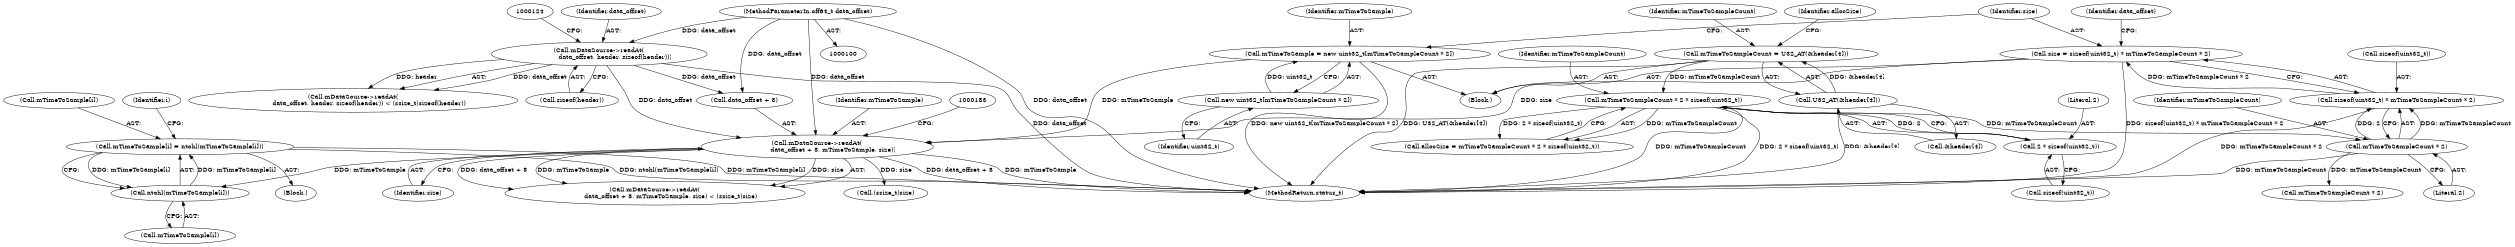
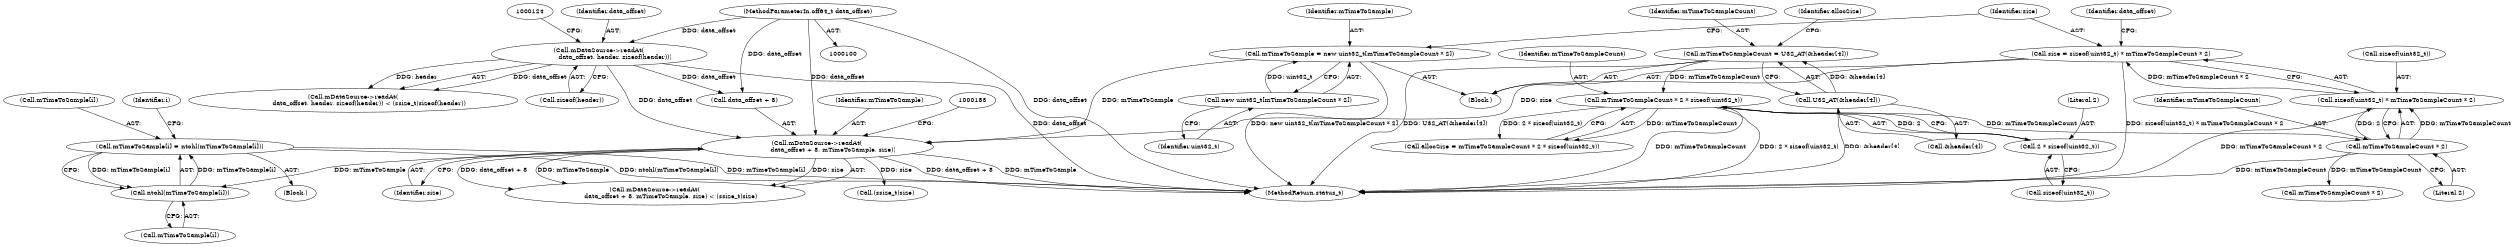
(1773, 77) -> (1774, 77)
